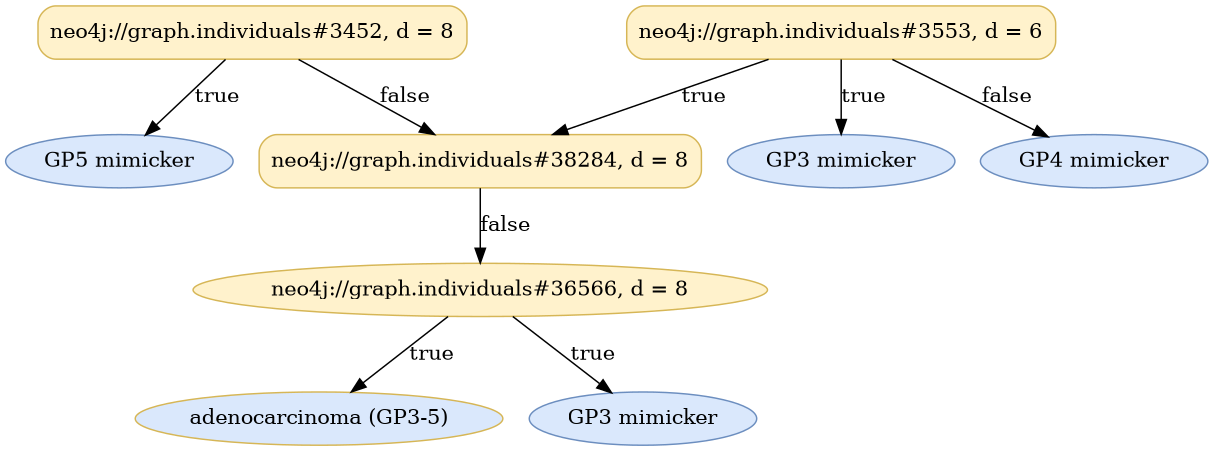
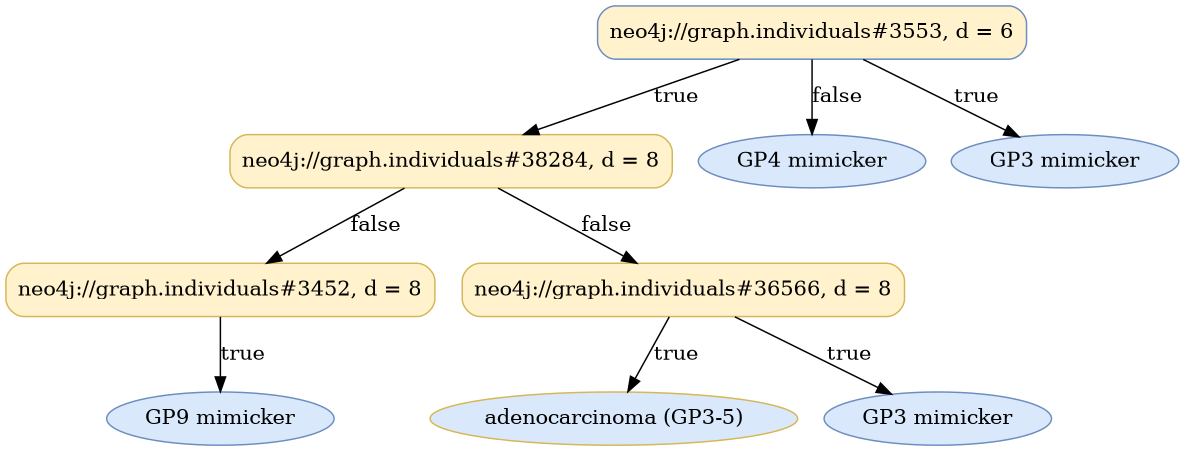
(841, 33) -> (812, 33)
(360, 93) -> (342, 222)
(119, 161) -> (220, 419)
(480, 290) -> (683, 290)
